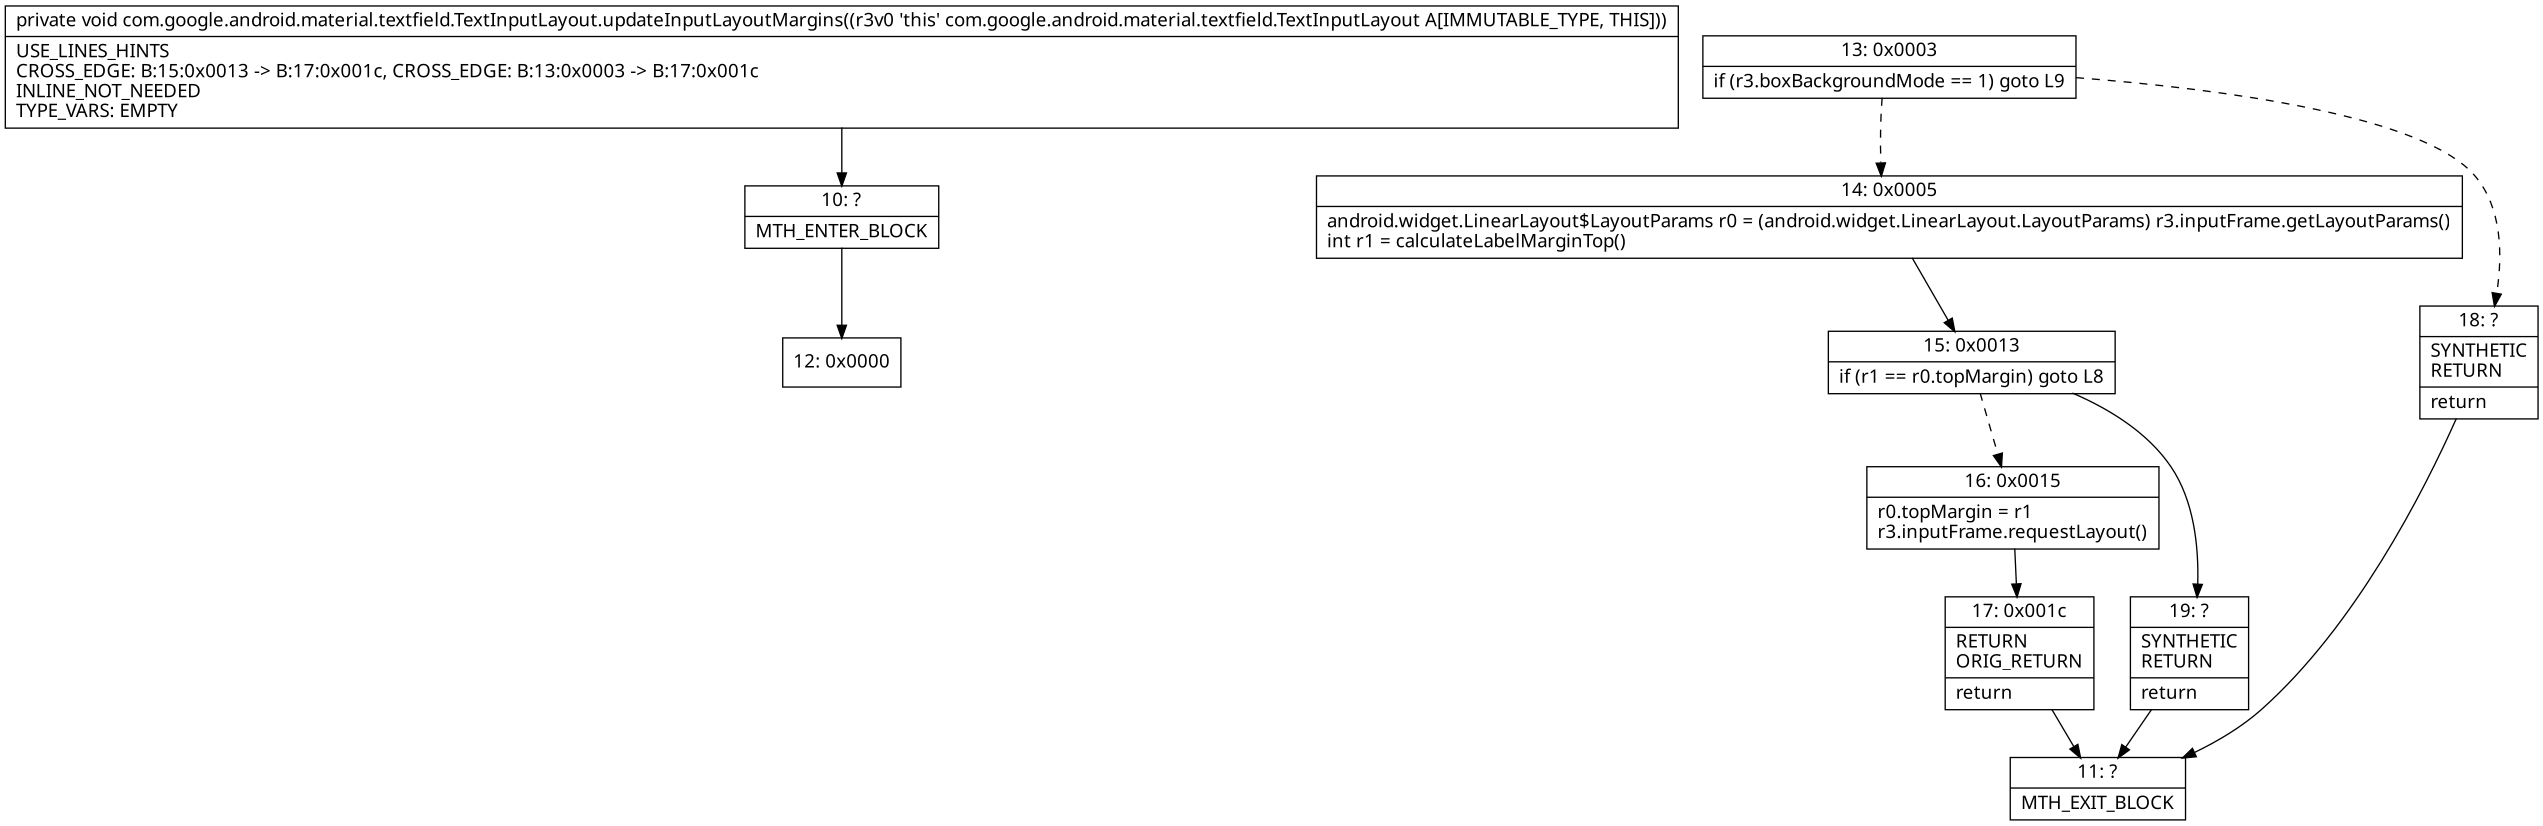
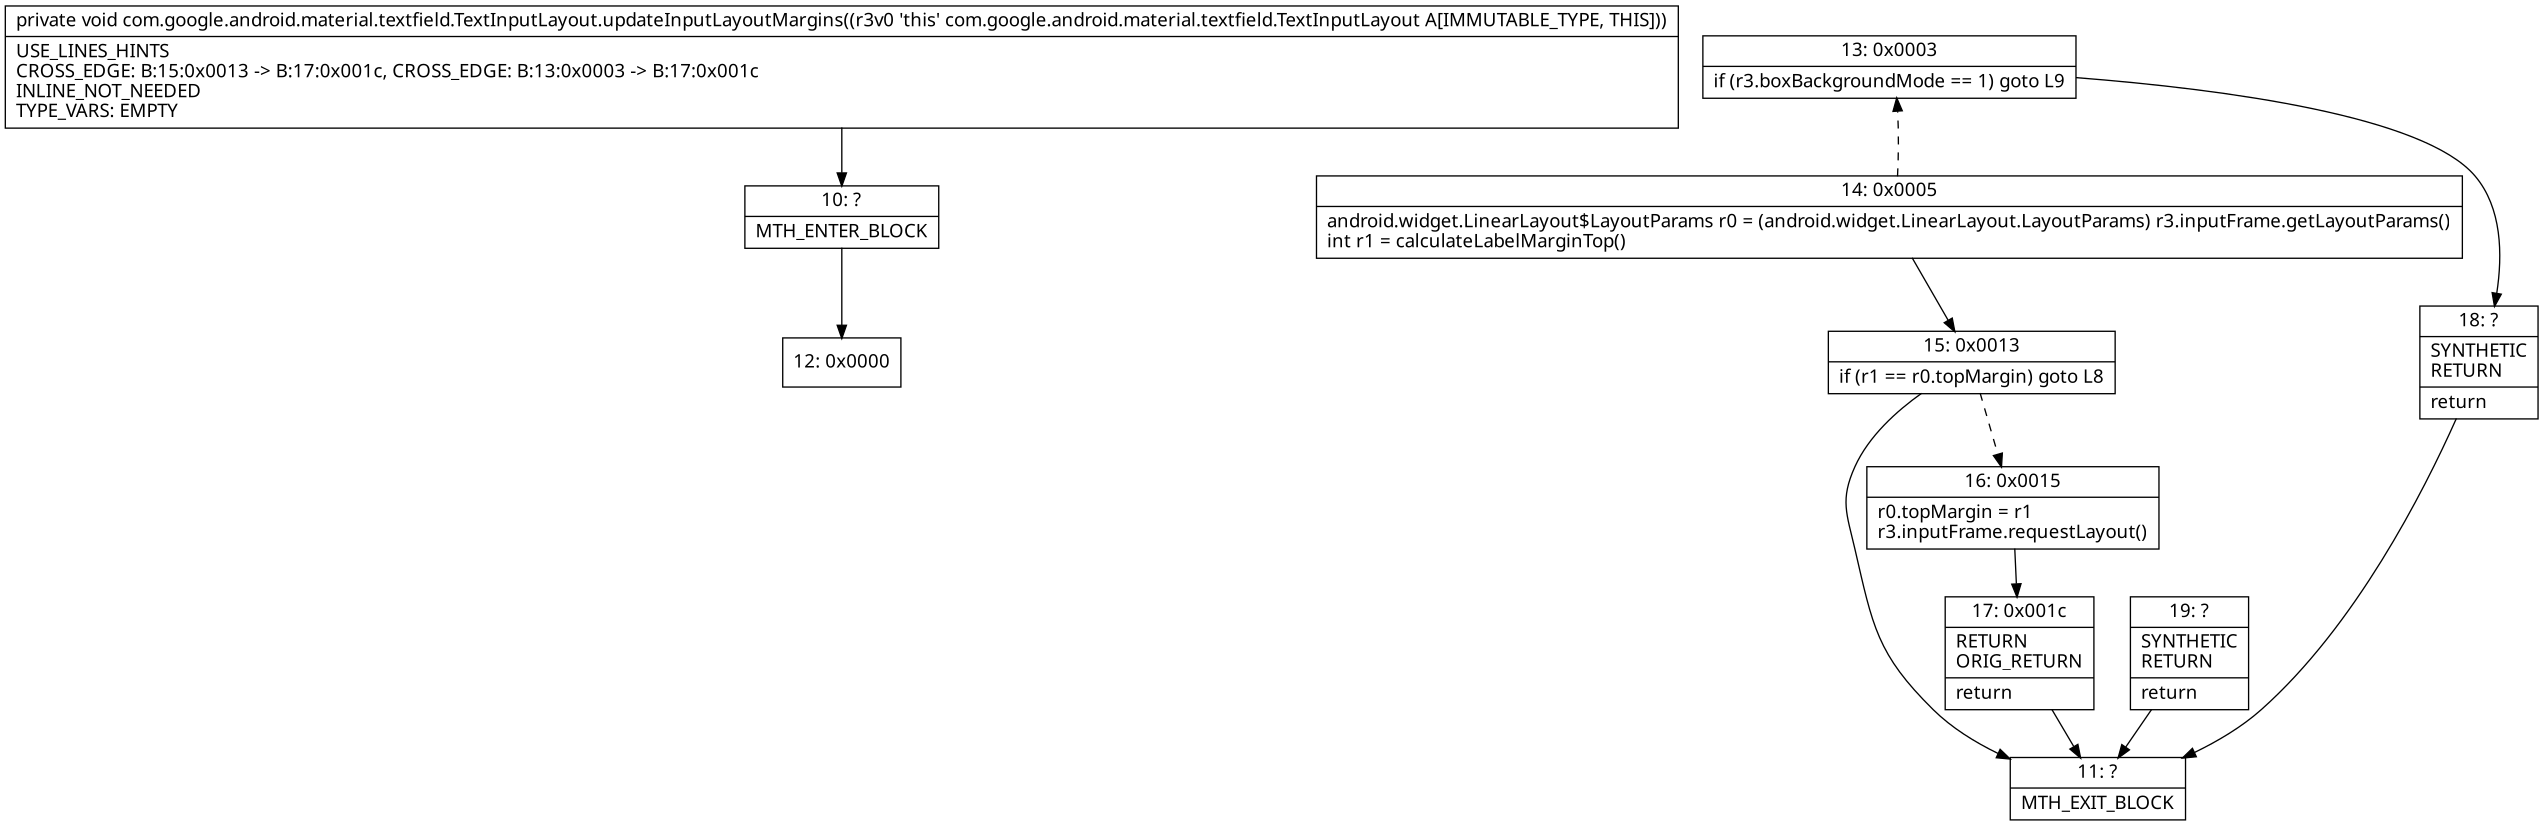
(2343, 116) -> (2343, 116)
(1881, 130) -> (1898, 144)
(2170, 466) -> (1864, 586)
